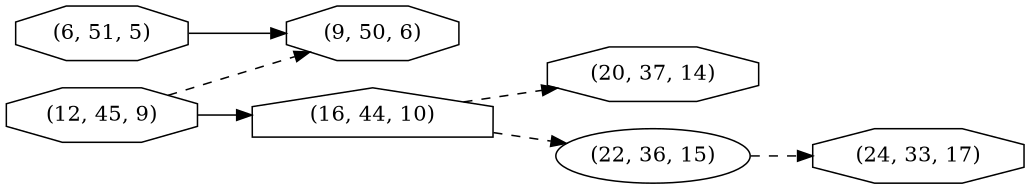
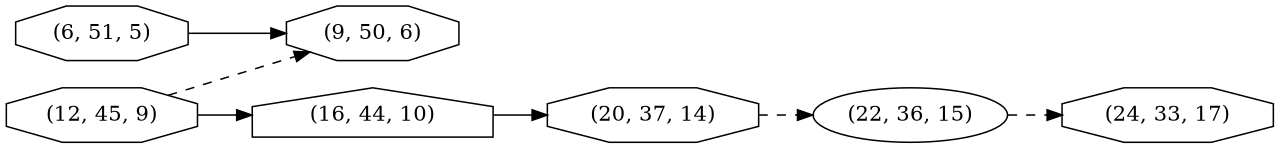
(503, 96) -> (513, 115)
(522, 137) -> (778, 115)
